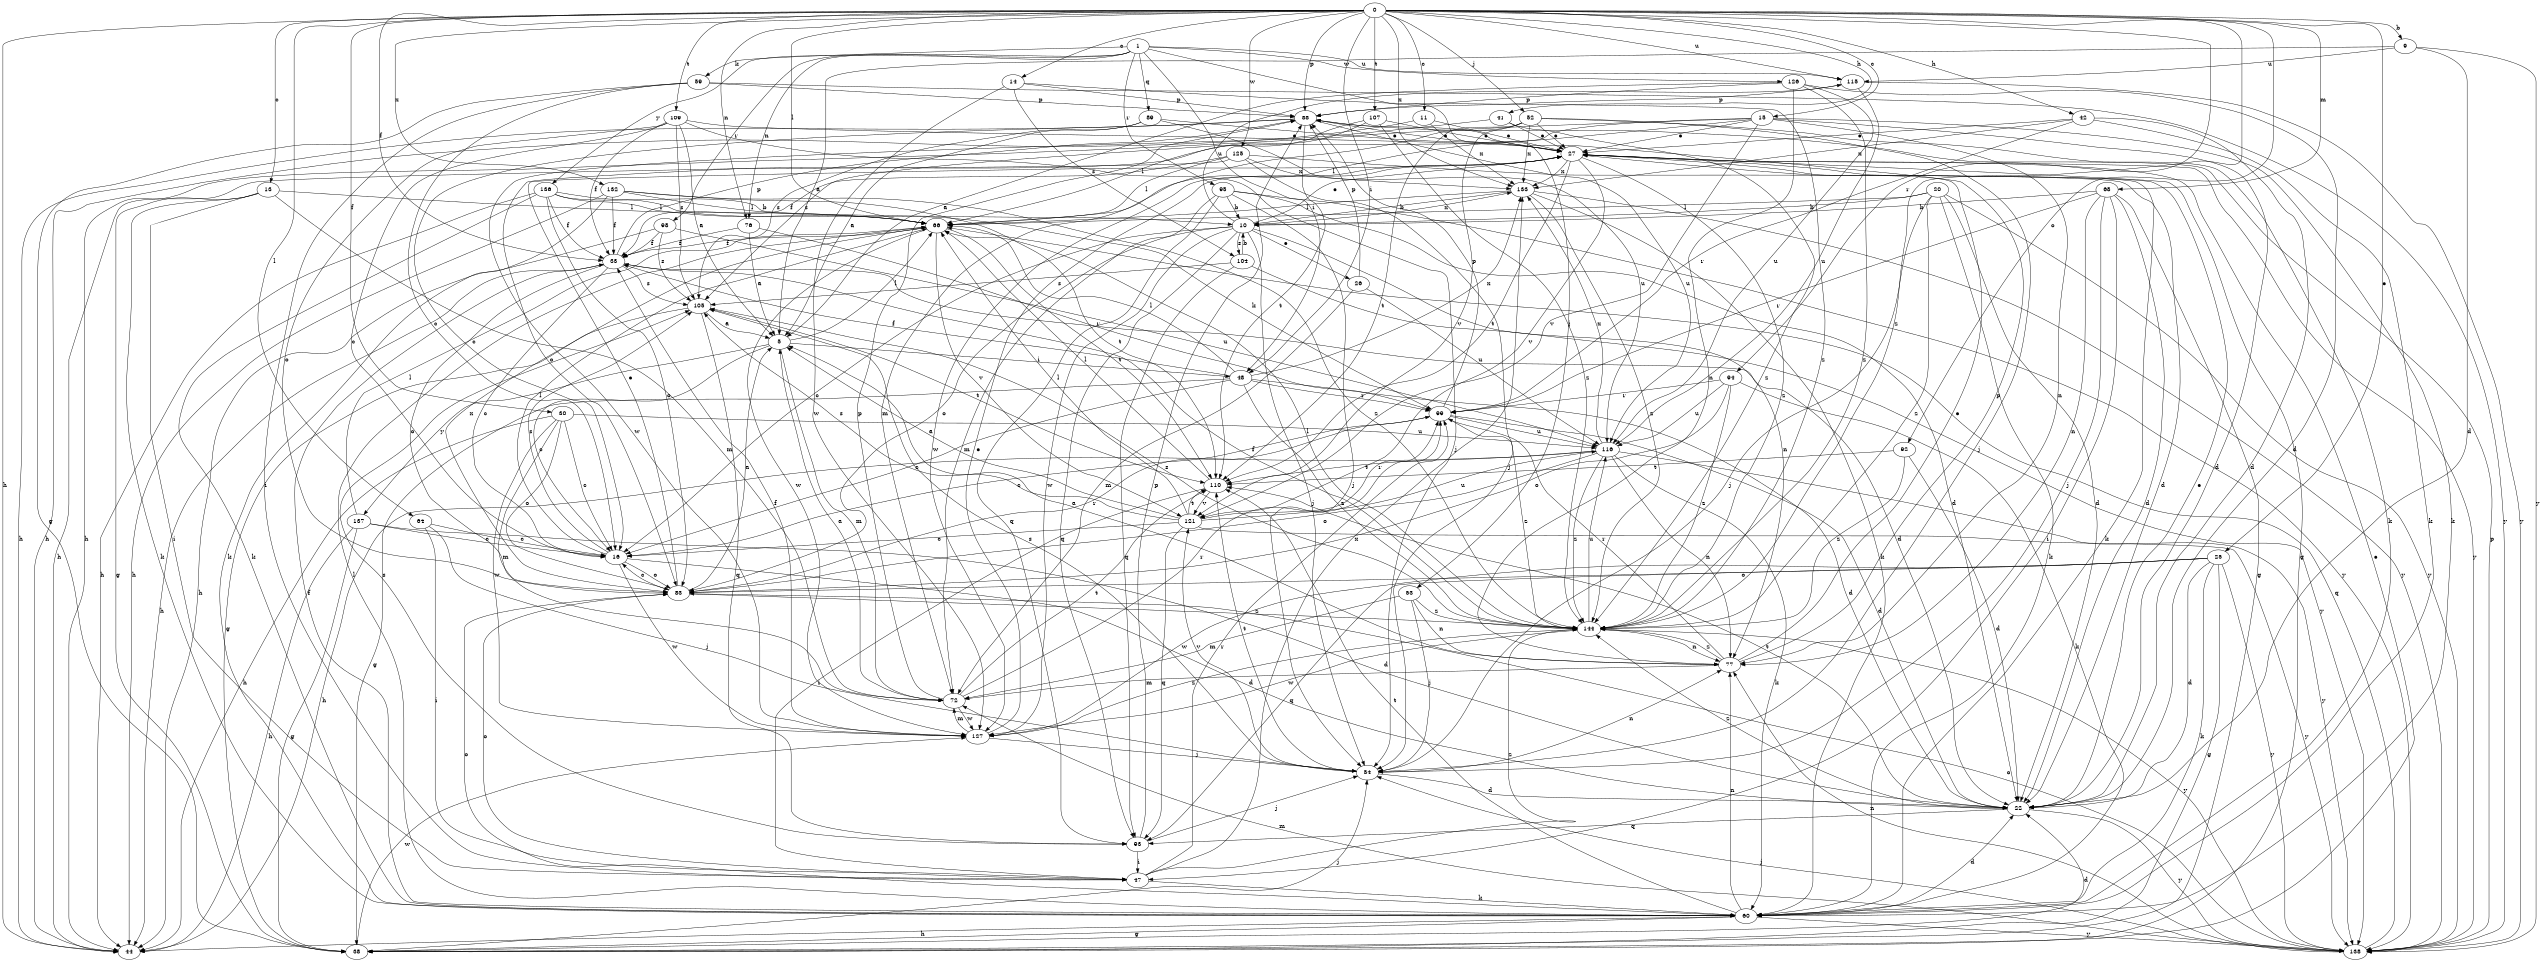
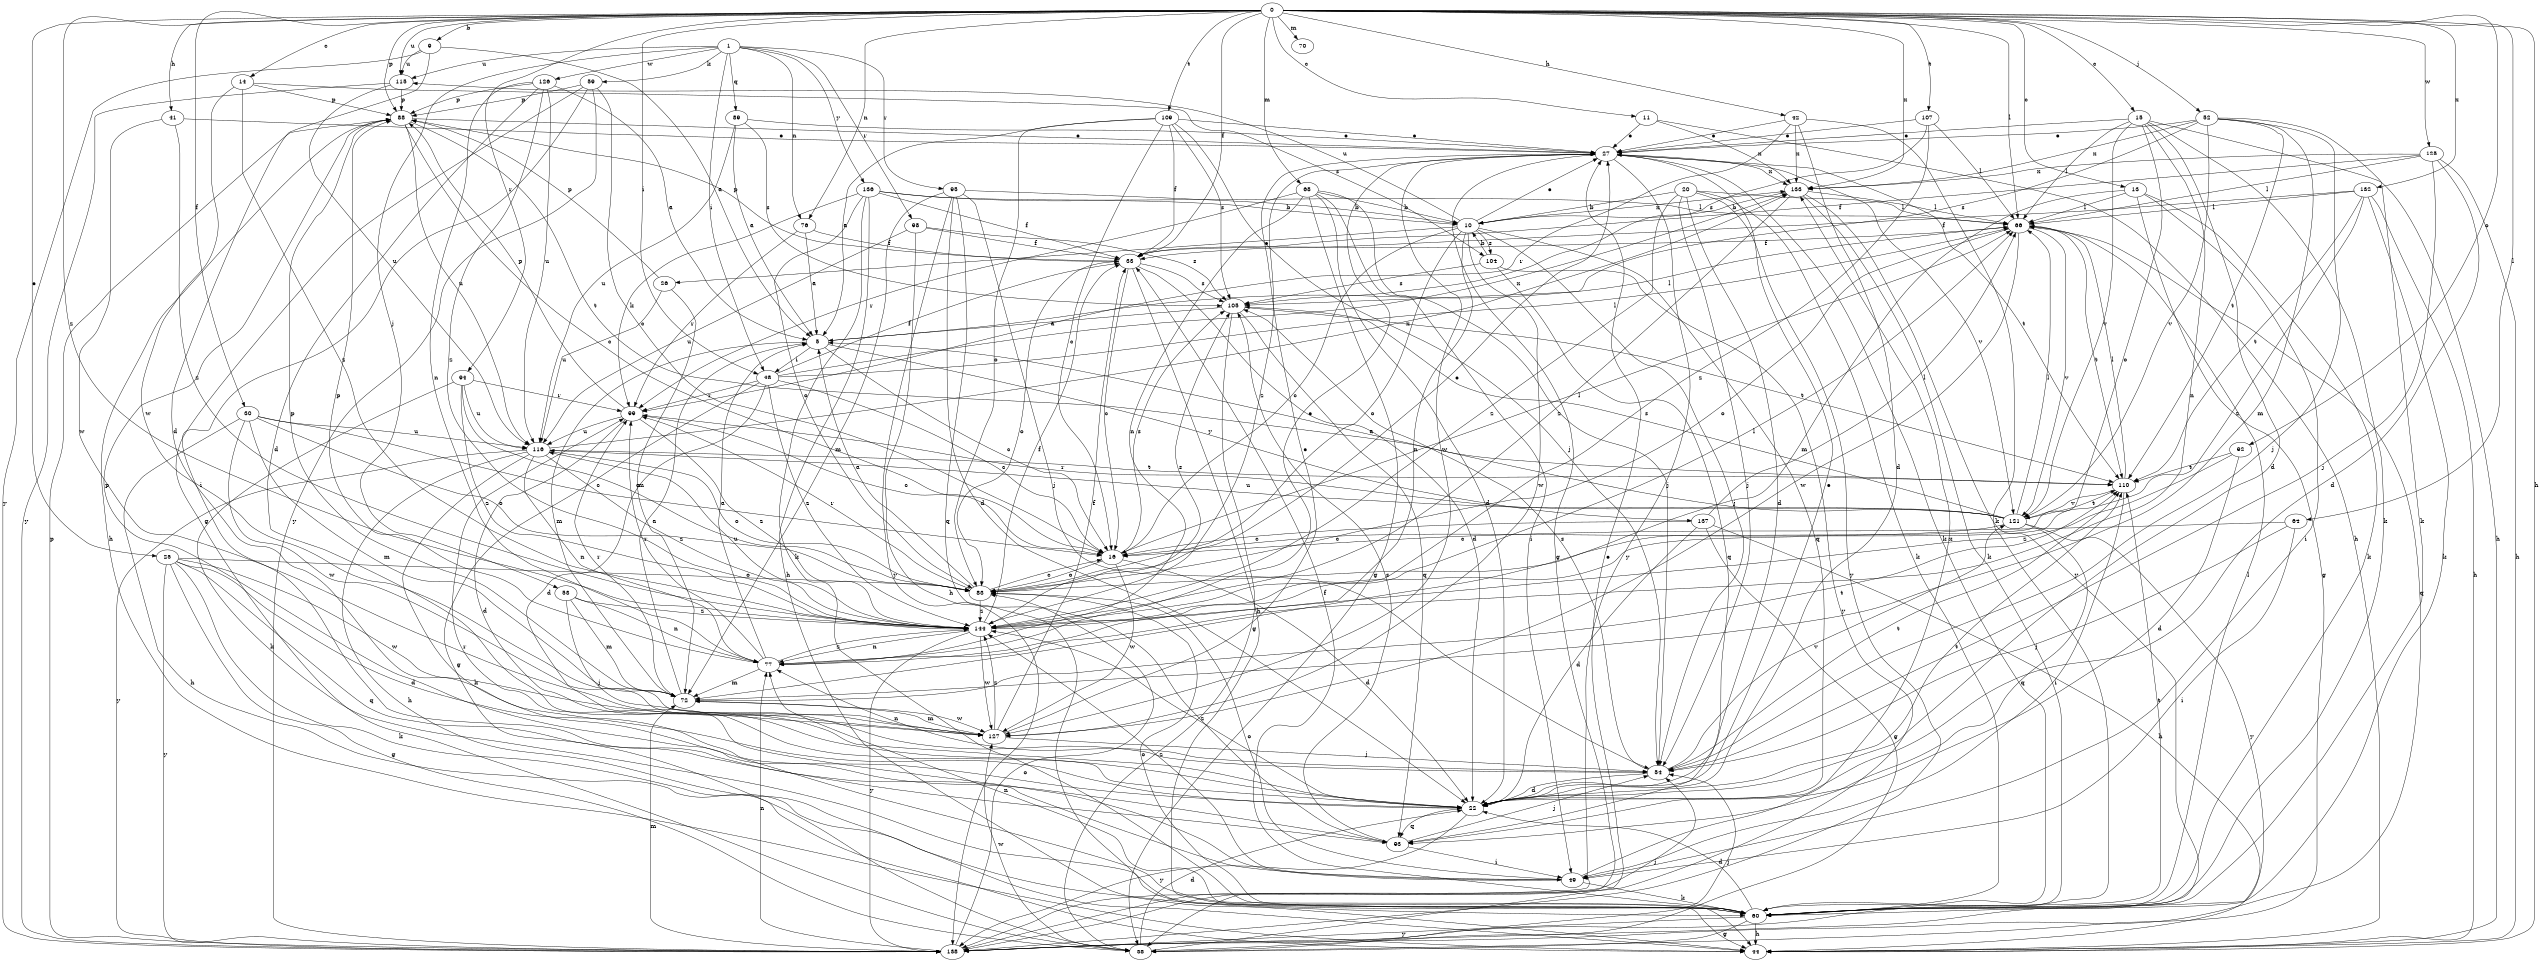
none -> (1303, 46)
none -> (1677, 248)
(472, 414) -> (1723, 414)
(1138, 880) -> (1572, 880)
